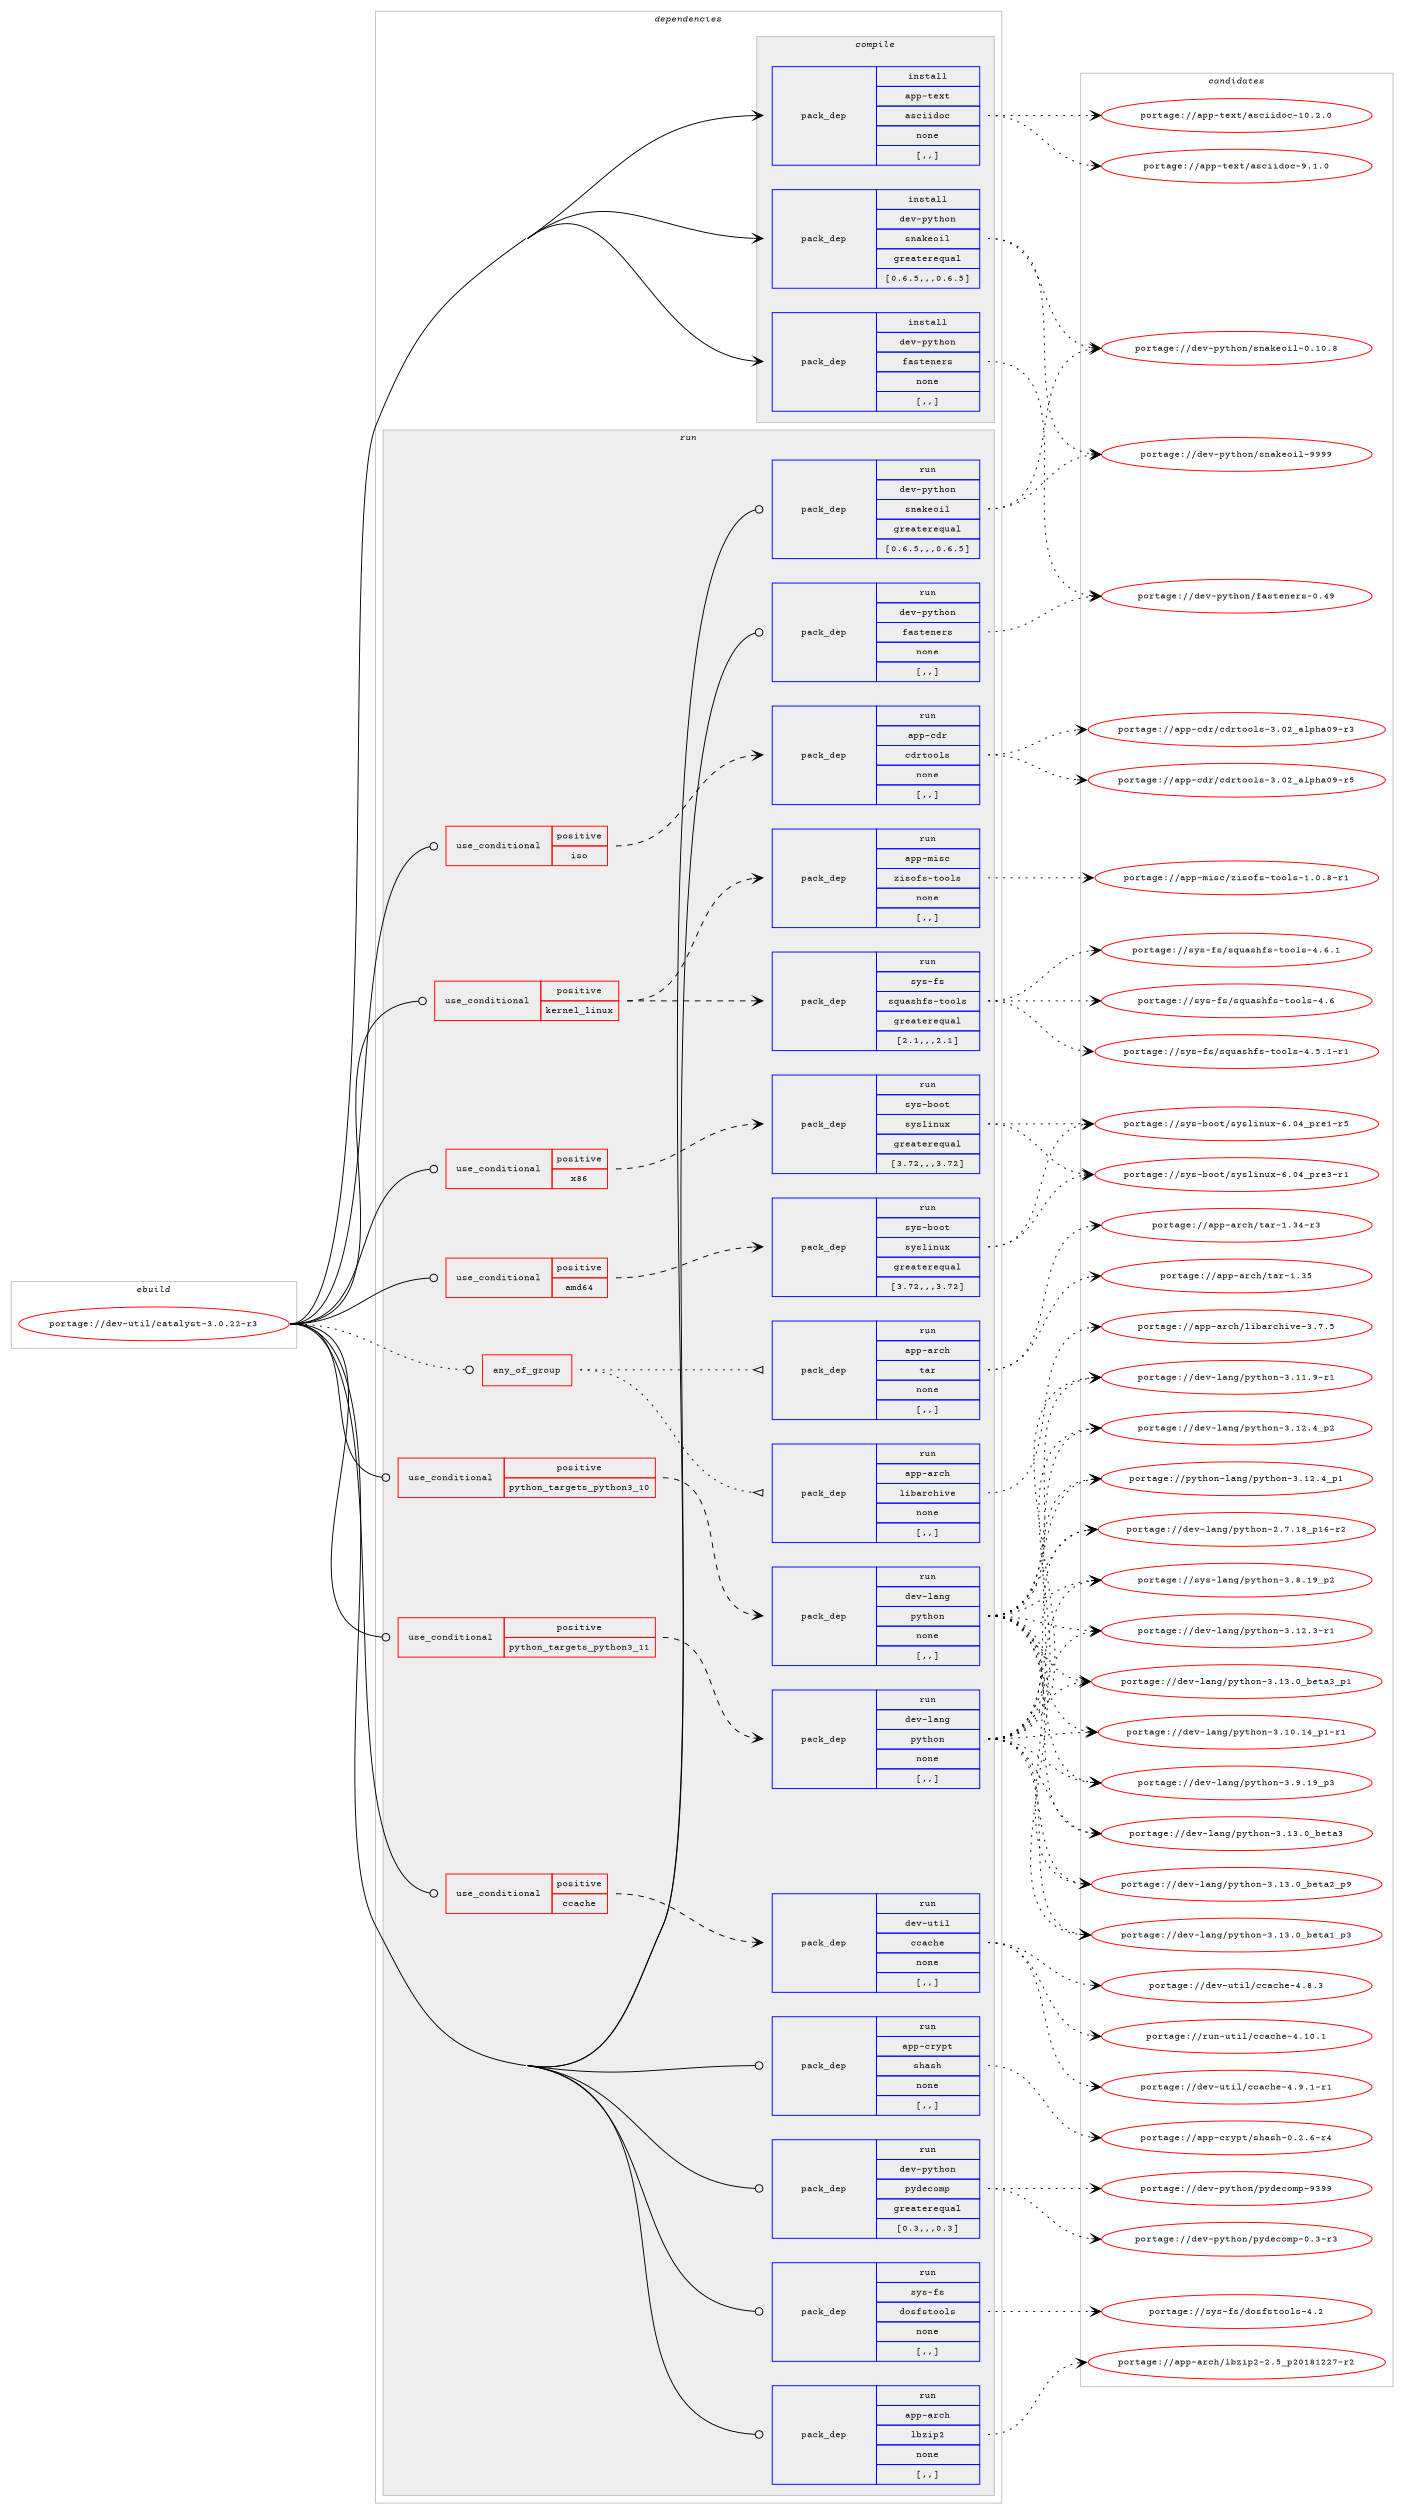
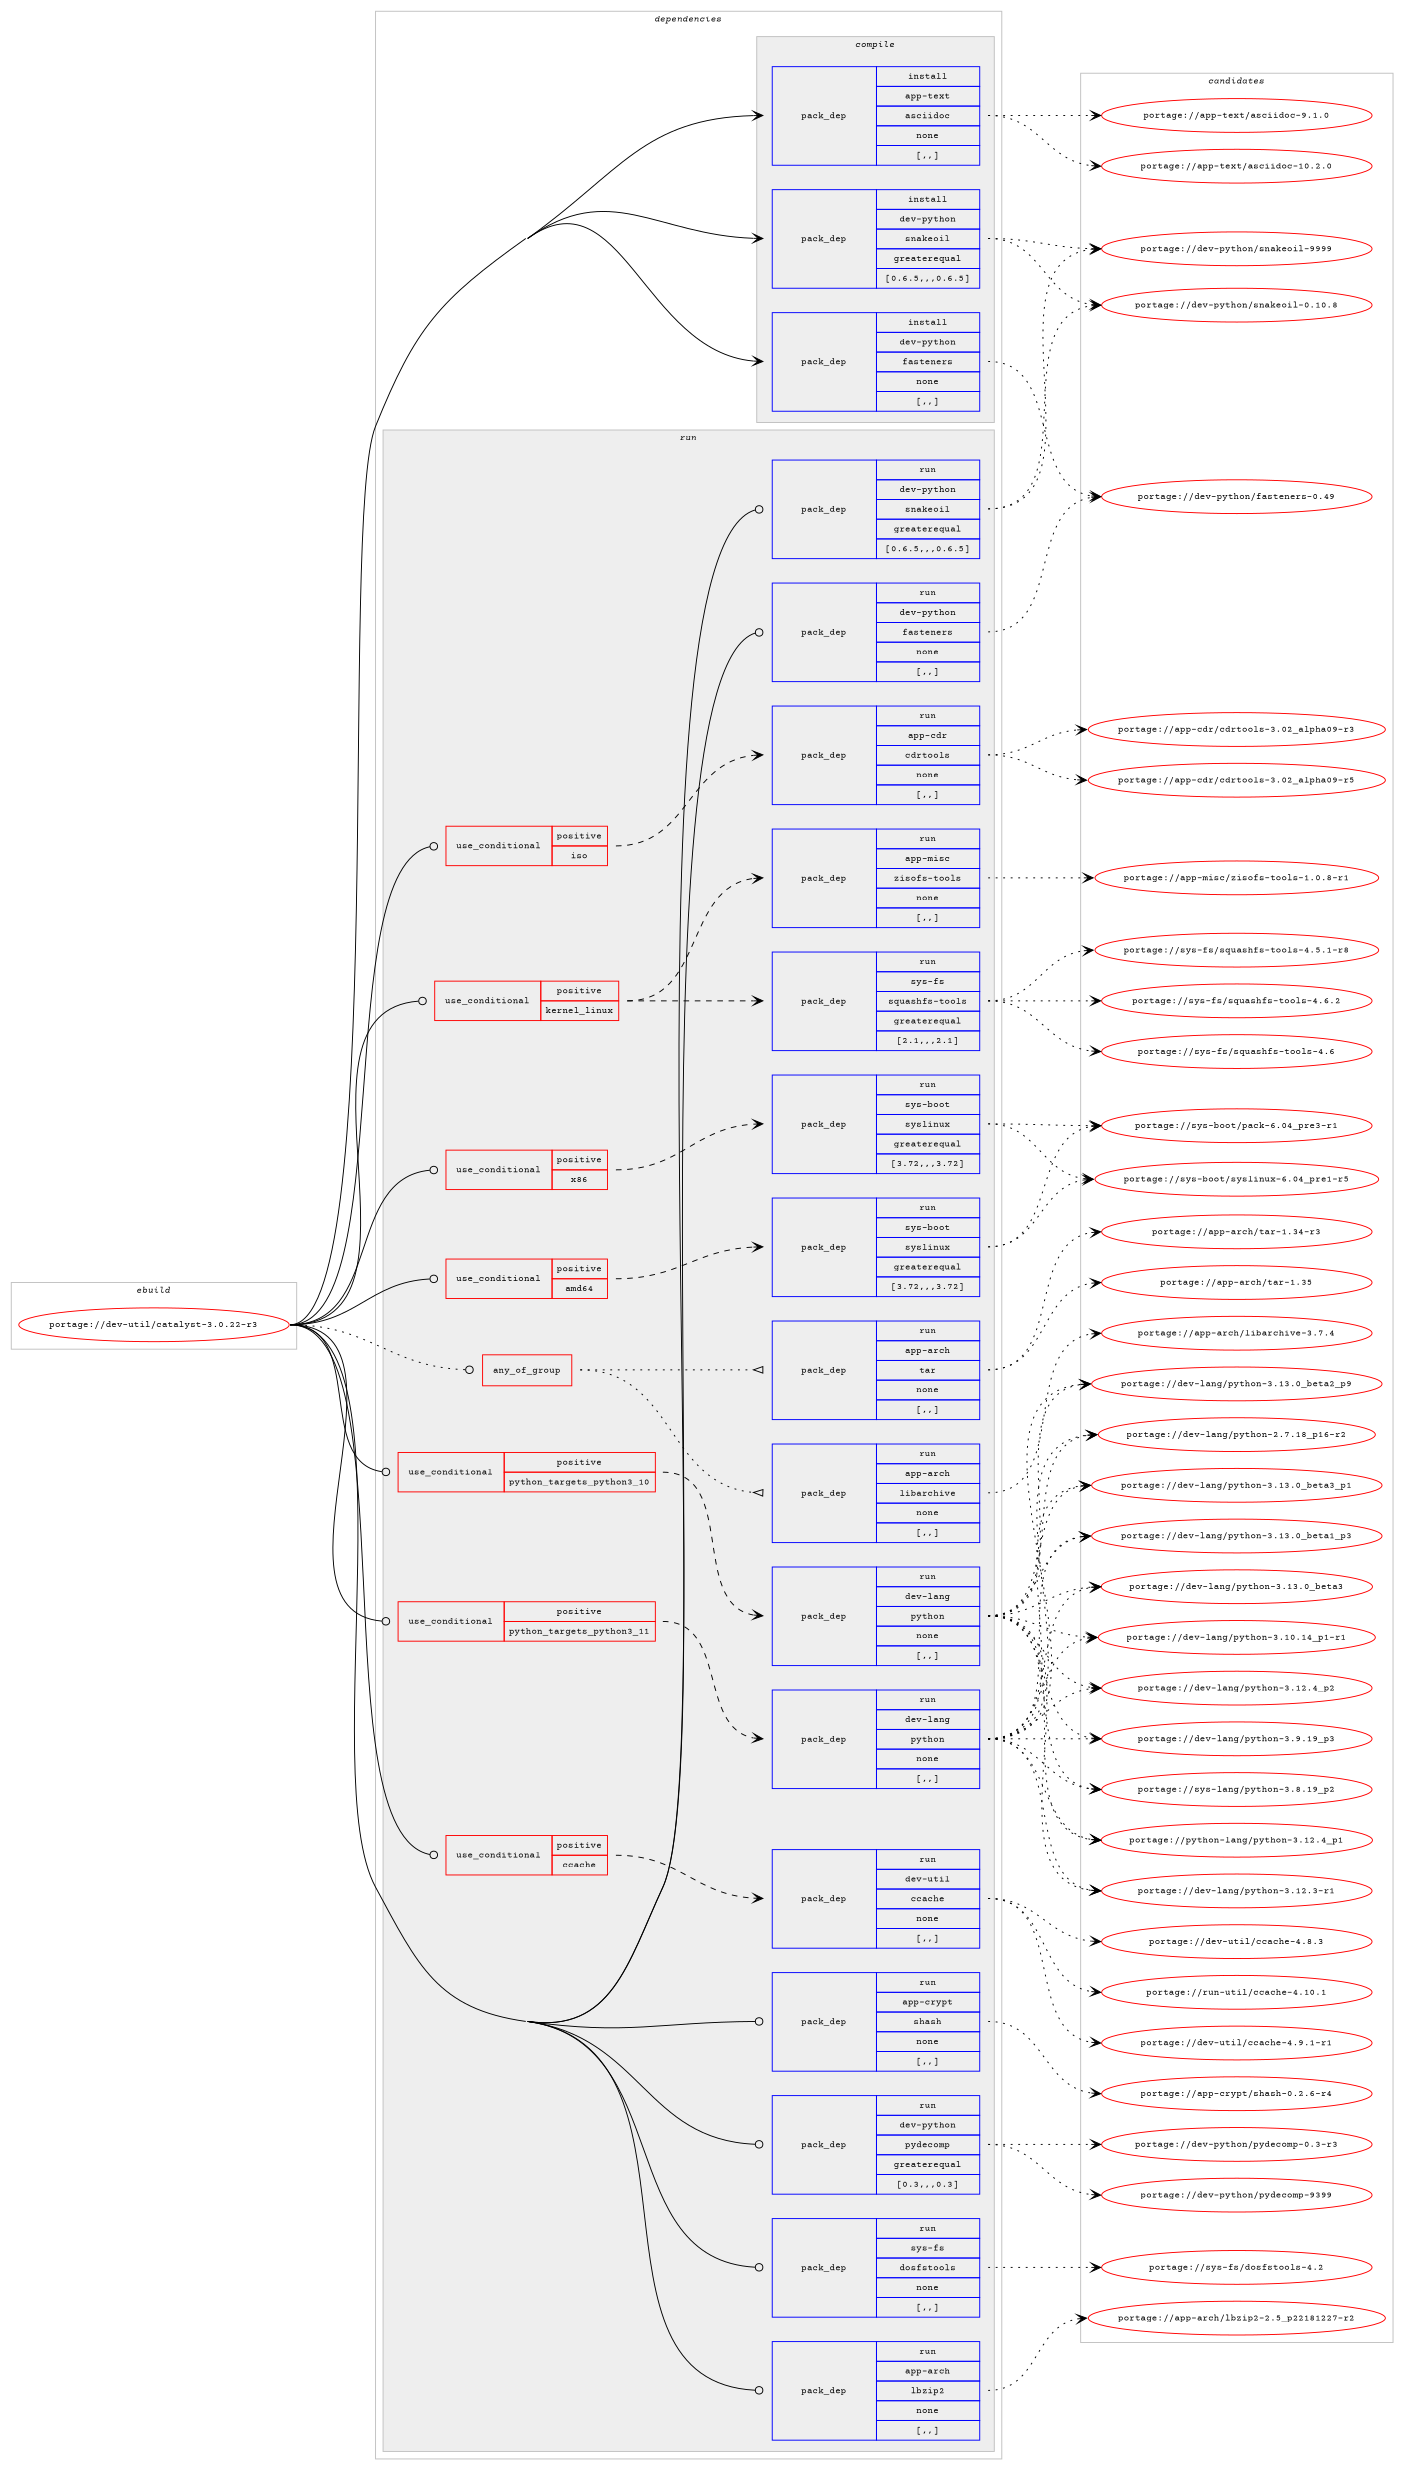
(1237, 950) -> (1237, 1001)
(1237, 1052) -> (1237, 950)
(1237, 1175) -> (1237, 1126)
(1237, 1327) -> (1237, 1333)
(1237, 1377) -> none
(1237, 2362) -> (1237, 2318)
